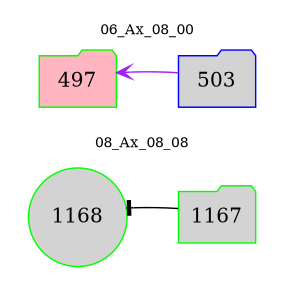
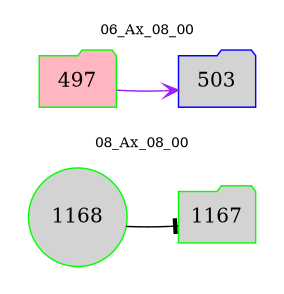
(155, 72) -> (140, 91)
(142, 144) -> (142, 144)
(156, 208) -> (148, 227)
